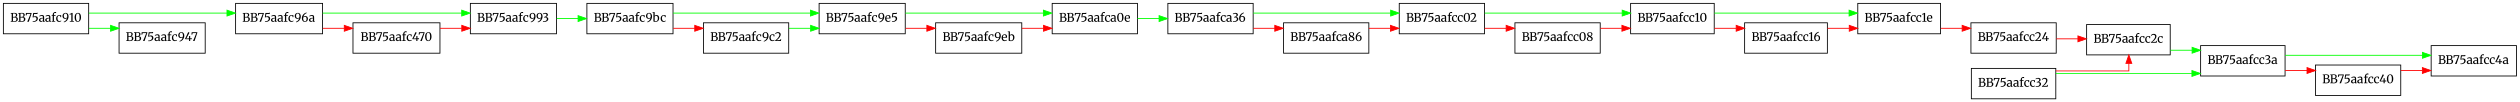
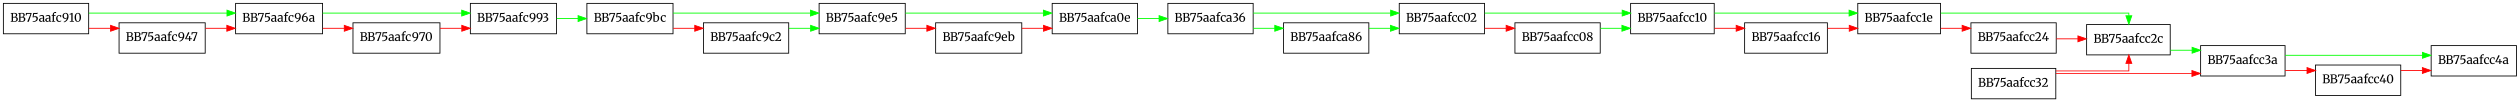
none -> (2036, 13)
(100, 28) -> (100, 28)
none -> (216, 28)
(1264, 28) -> (1264, 28)
(1380, 28) -> (1380, 28)
(1611, 28) -> (1611, 28)
(396, 38) -> (396, 38)
(2134, 73) -> (2134, 73)
